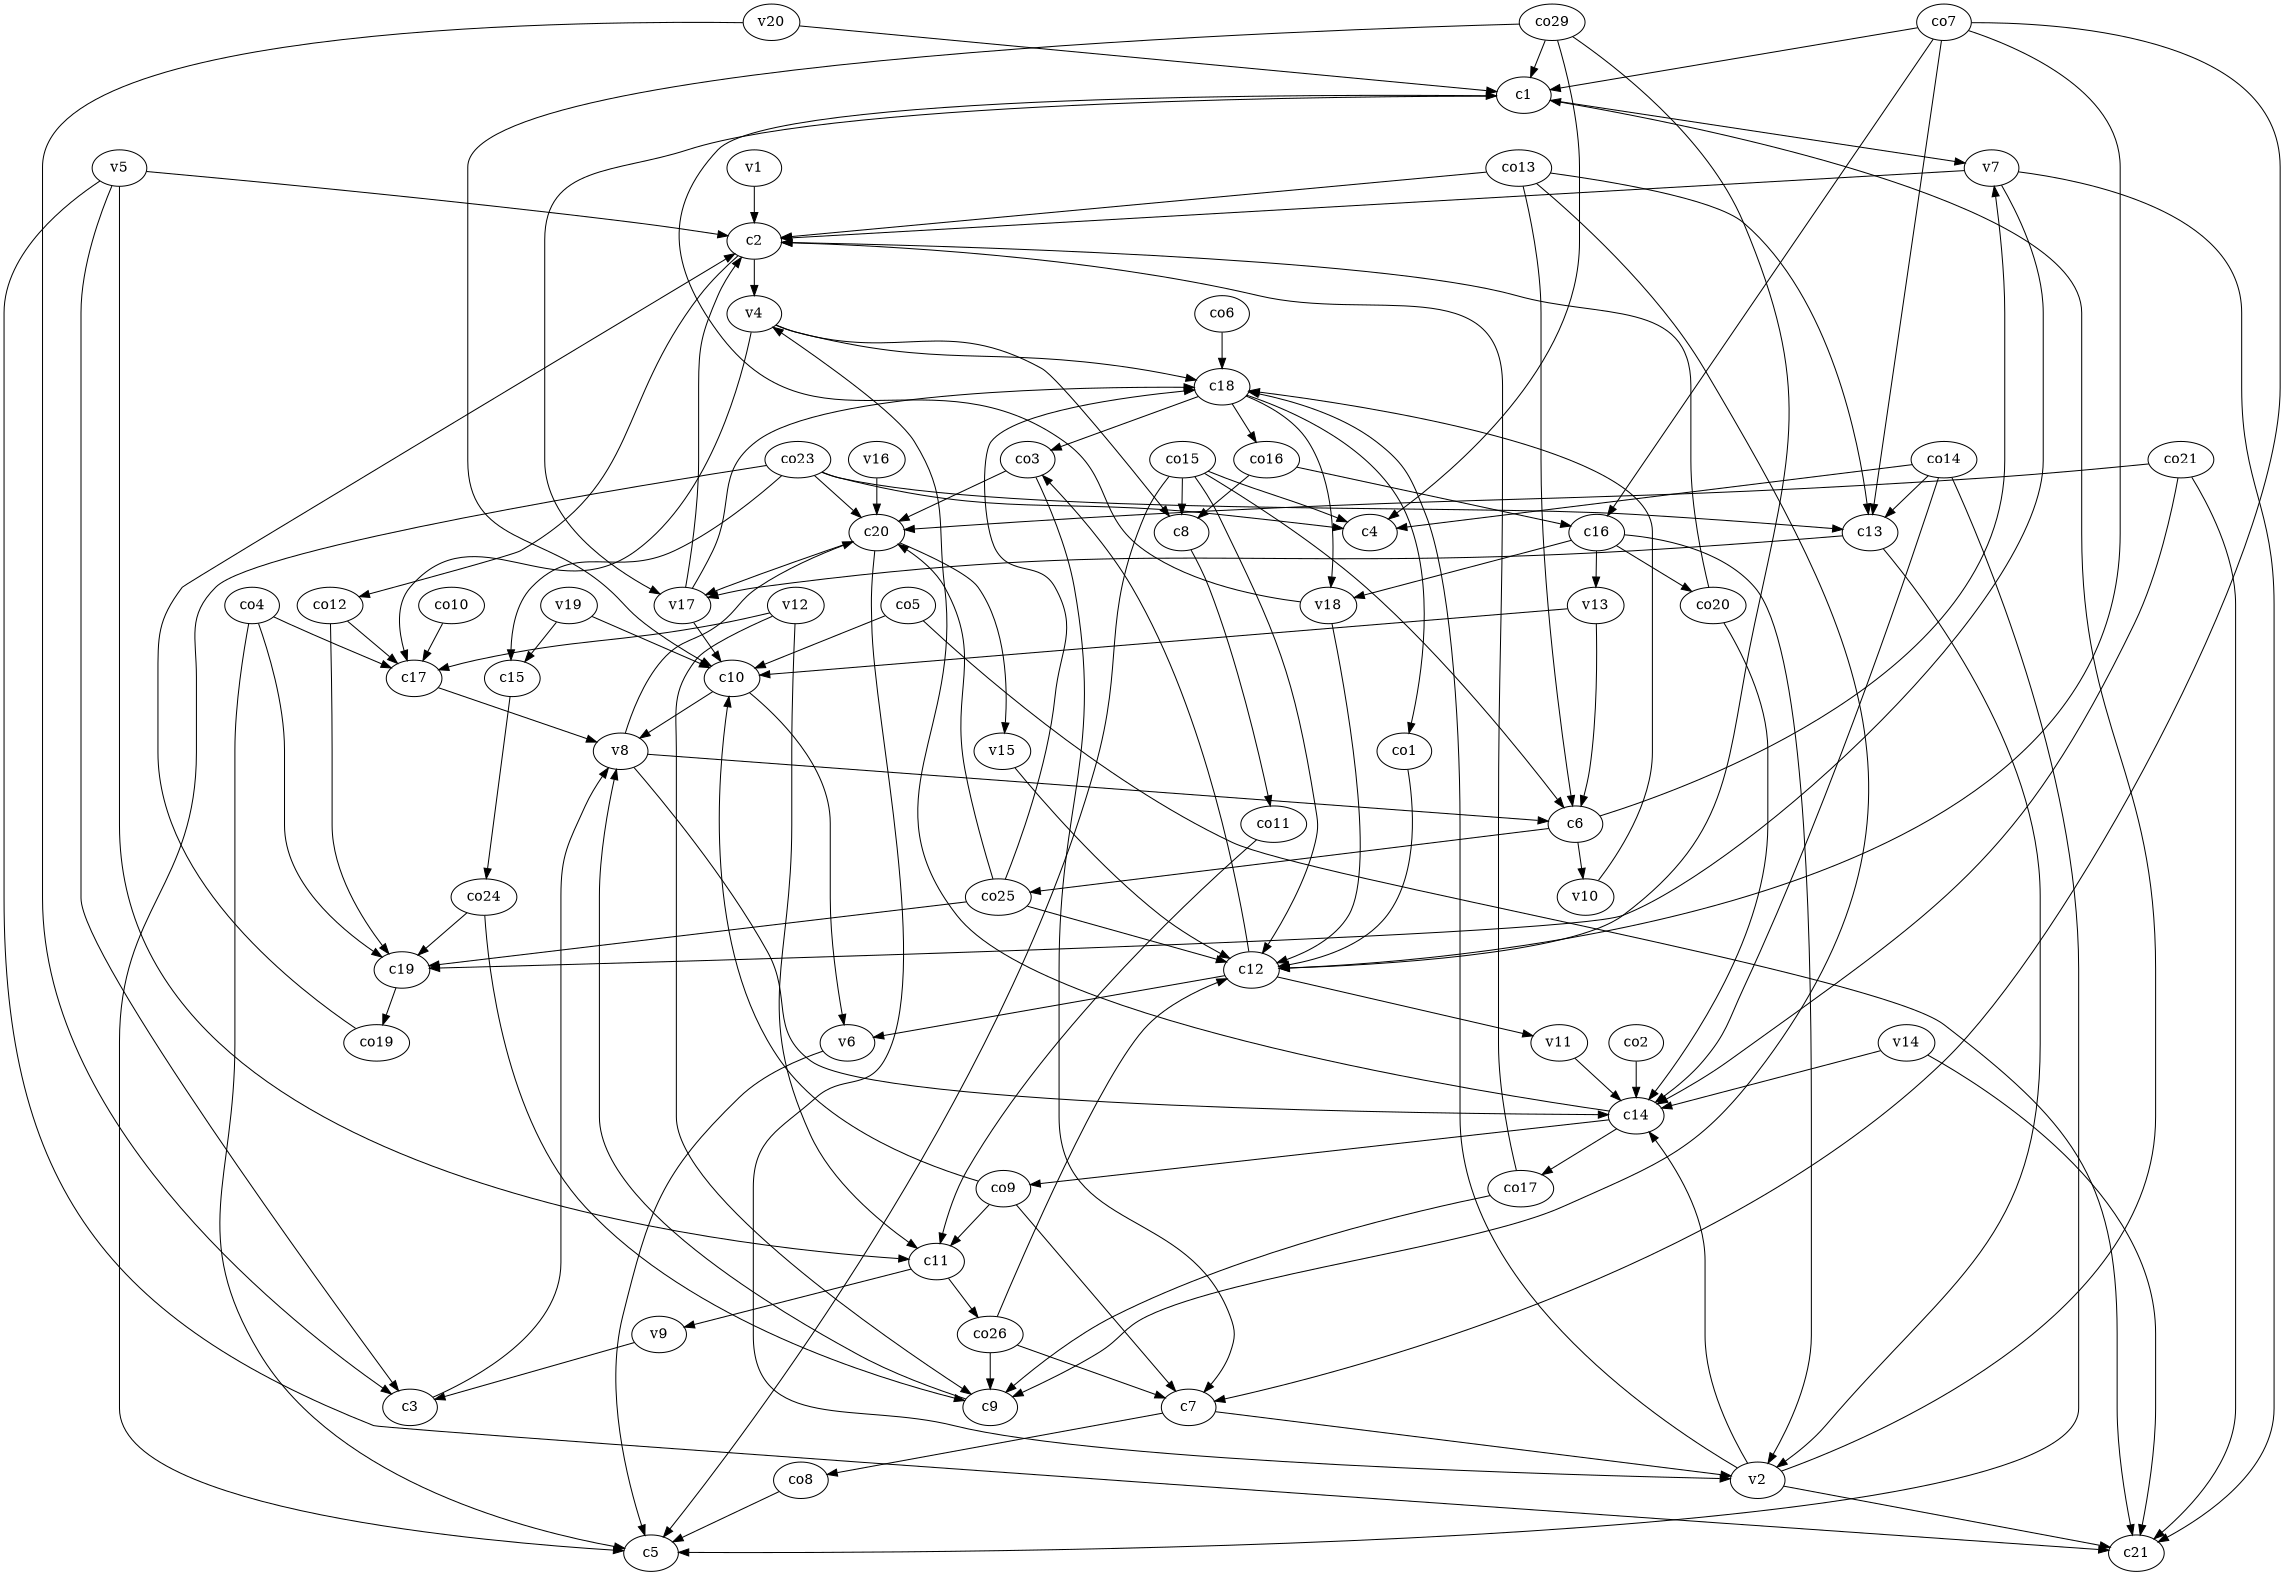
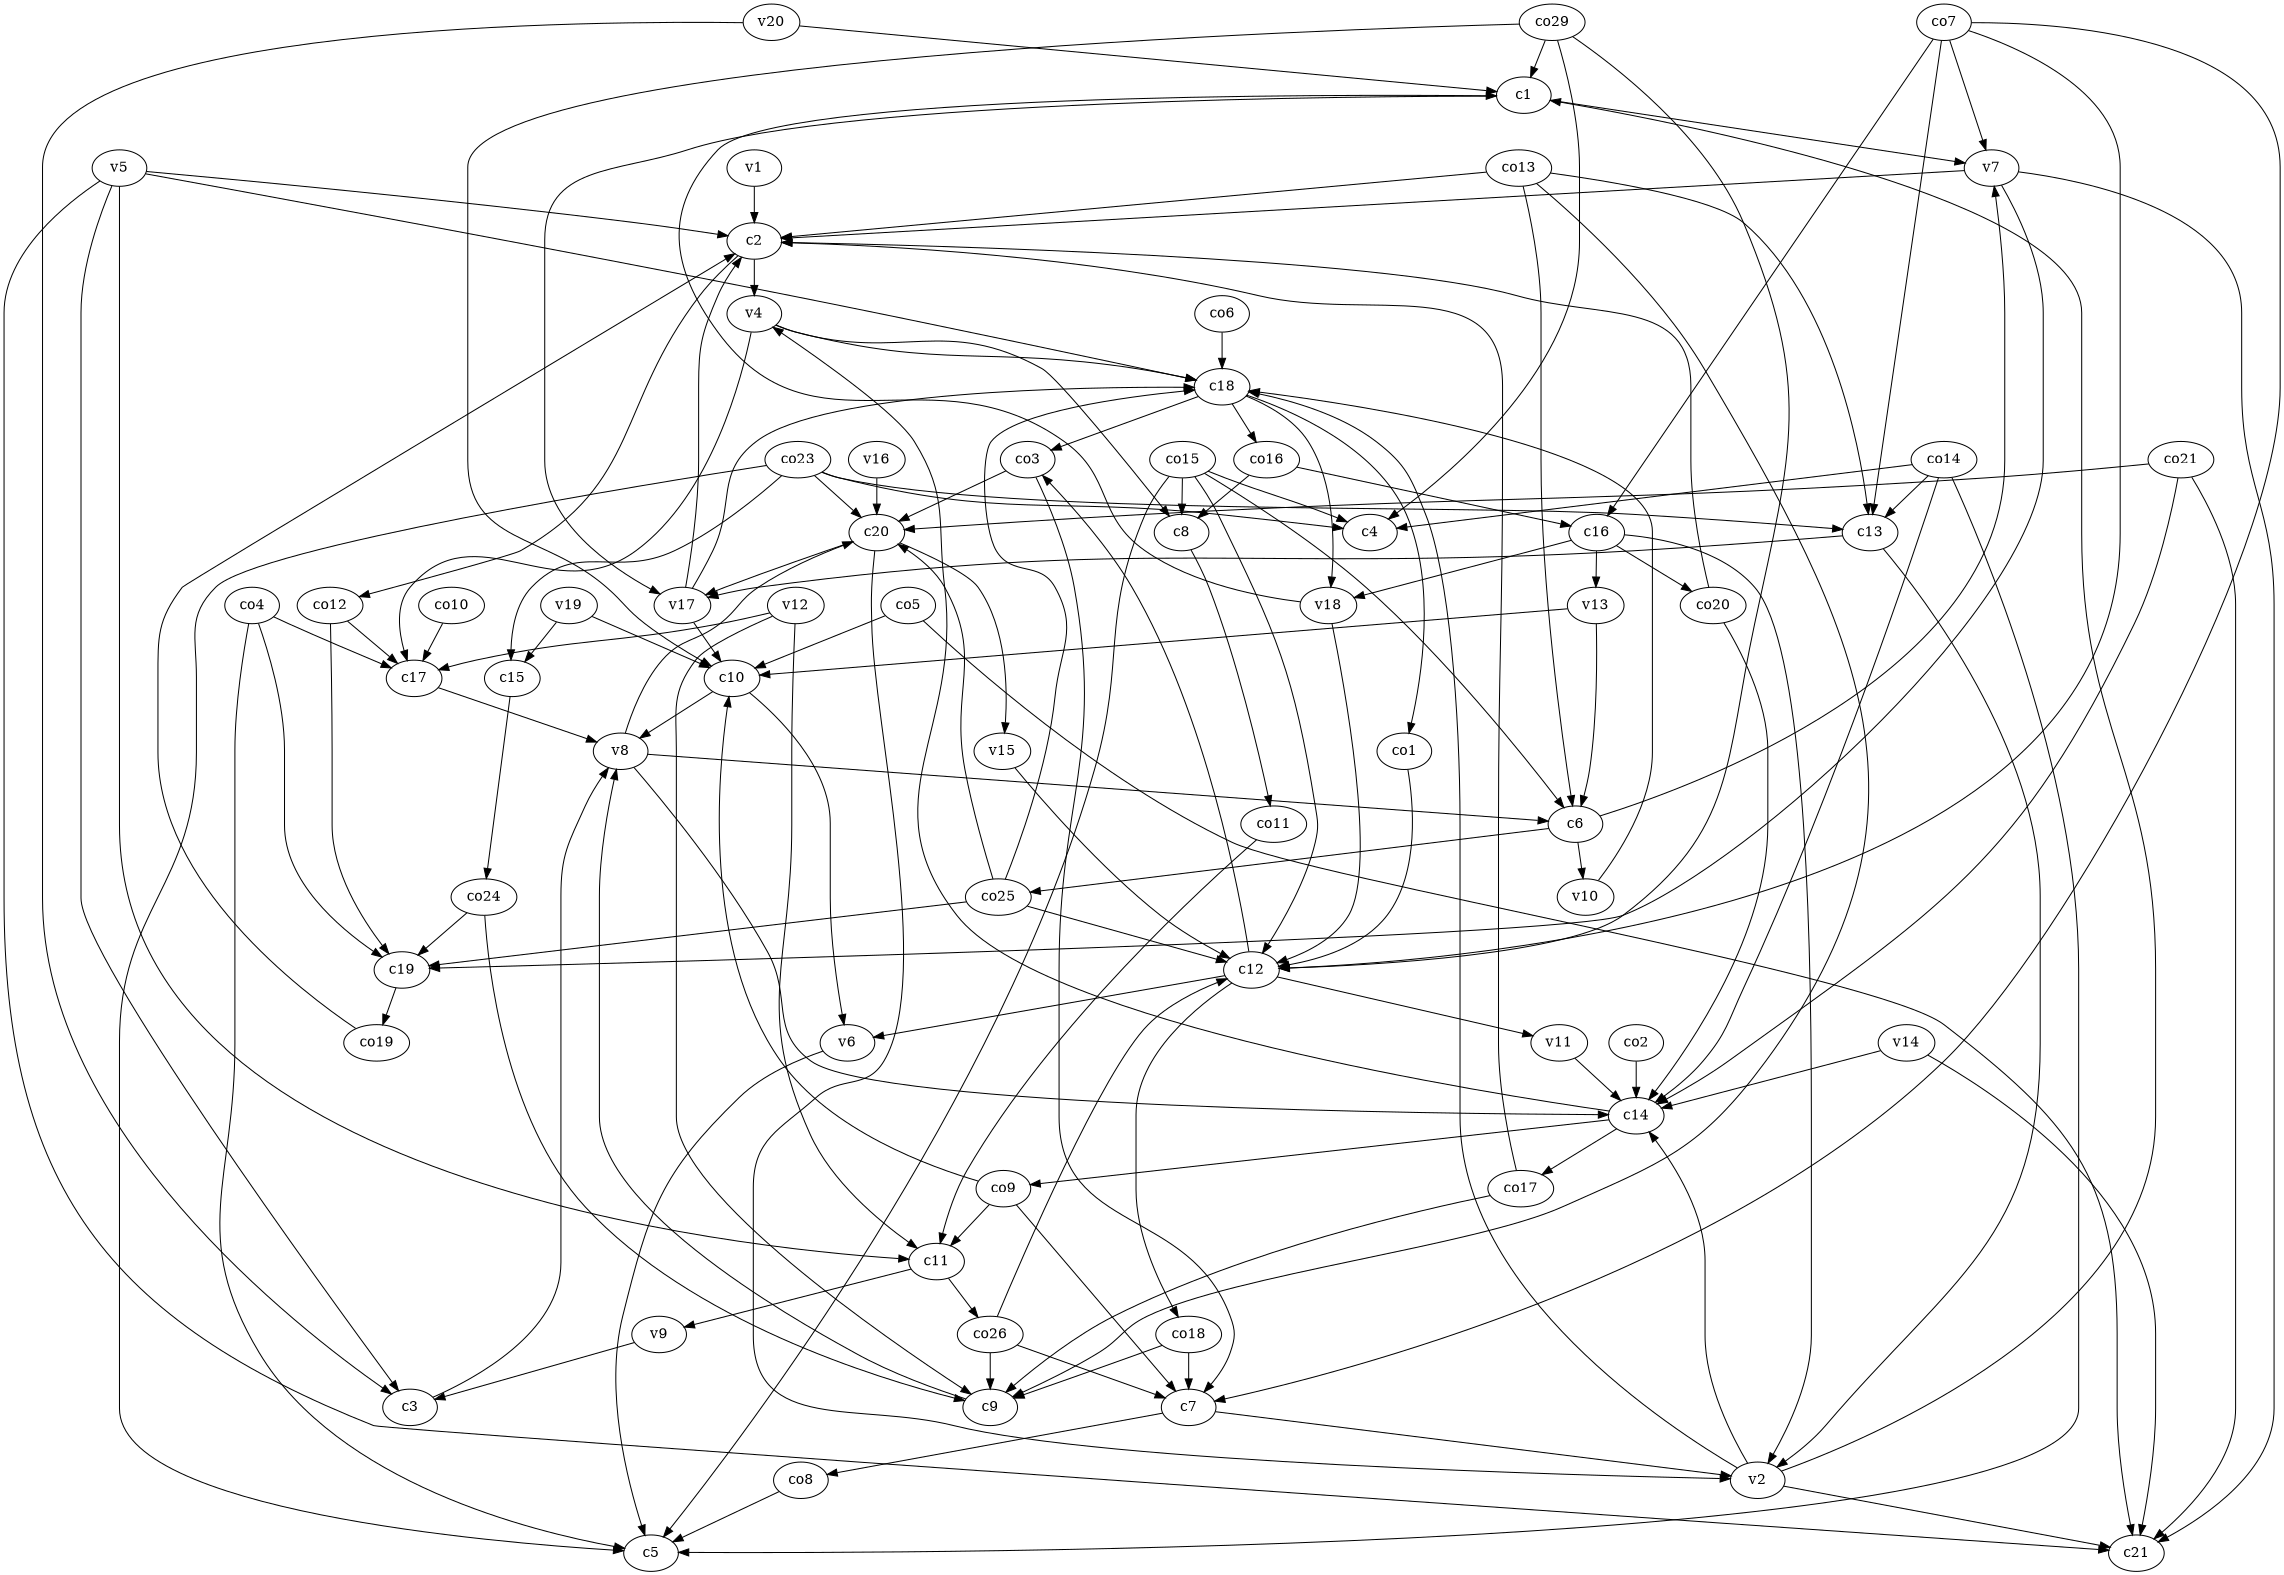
(1739, 58) -> (1966, 90)
none -> (667, 271)
none -> (1189, 1334)
